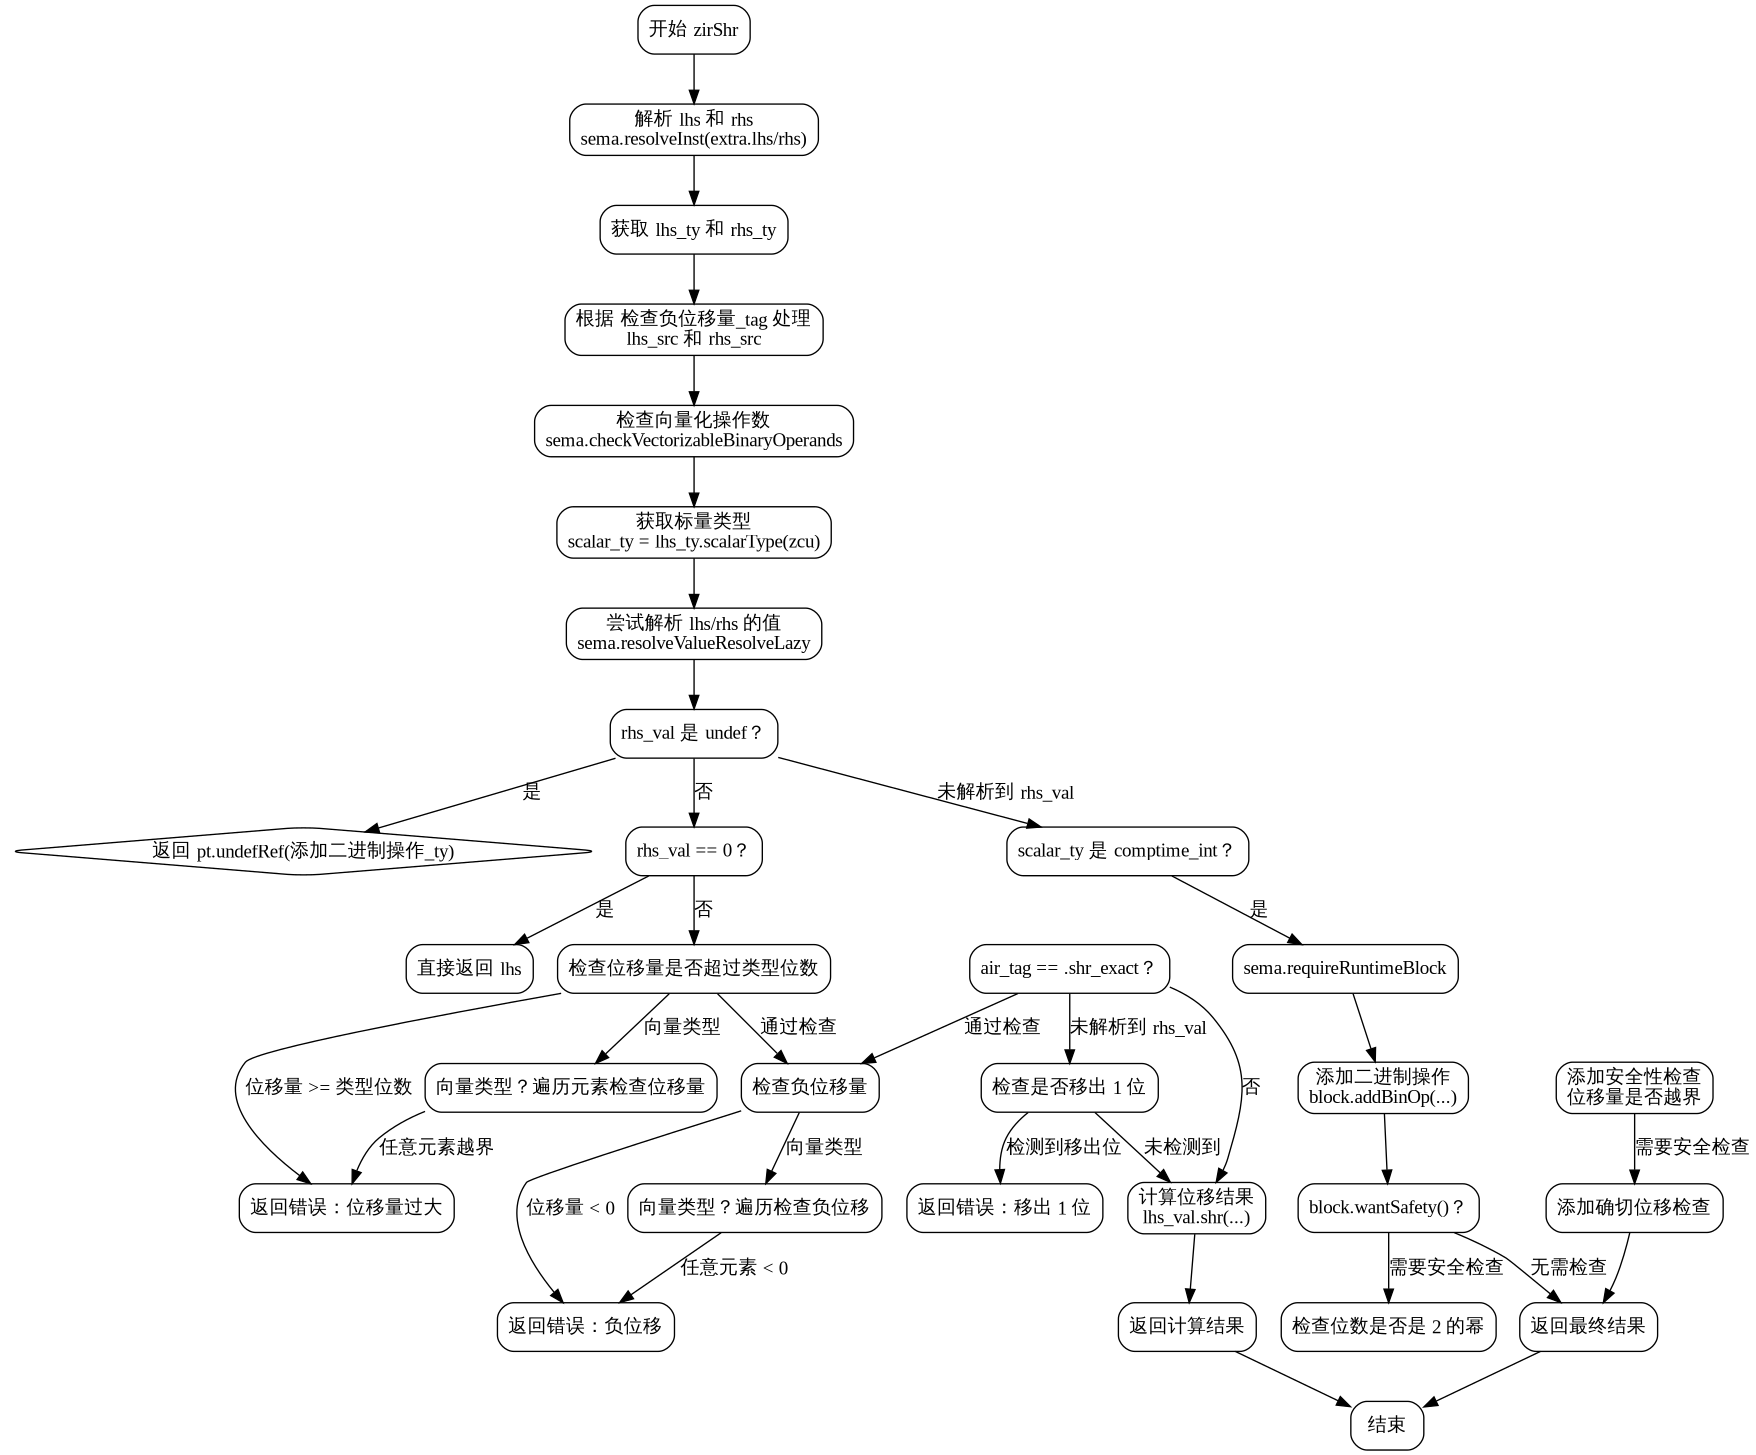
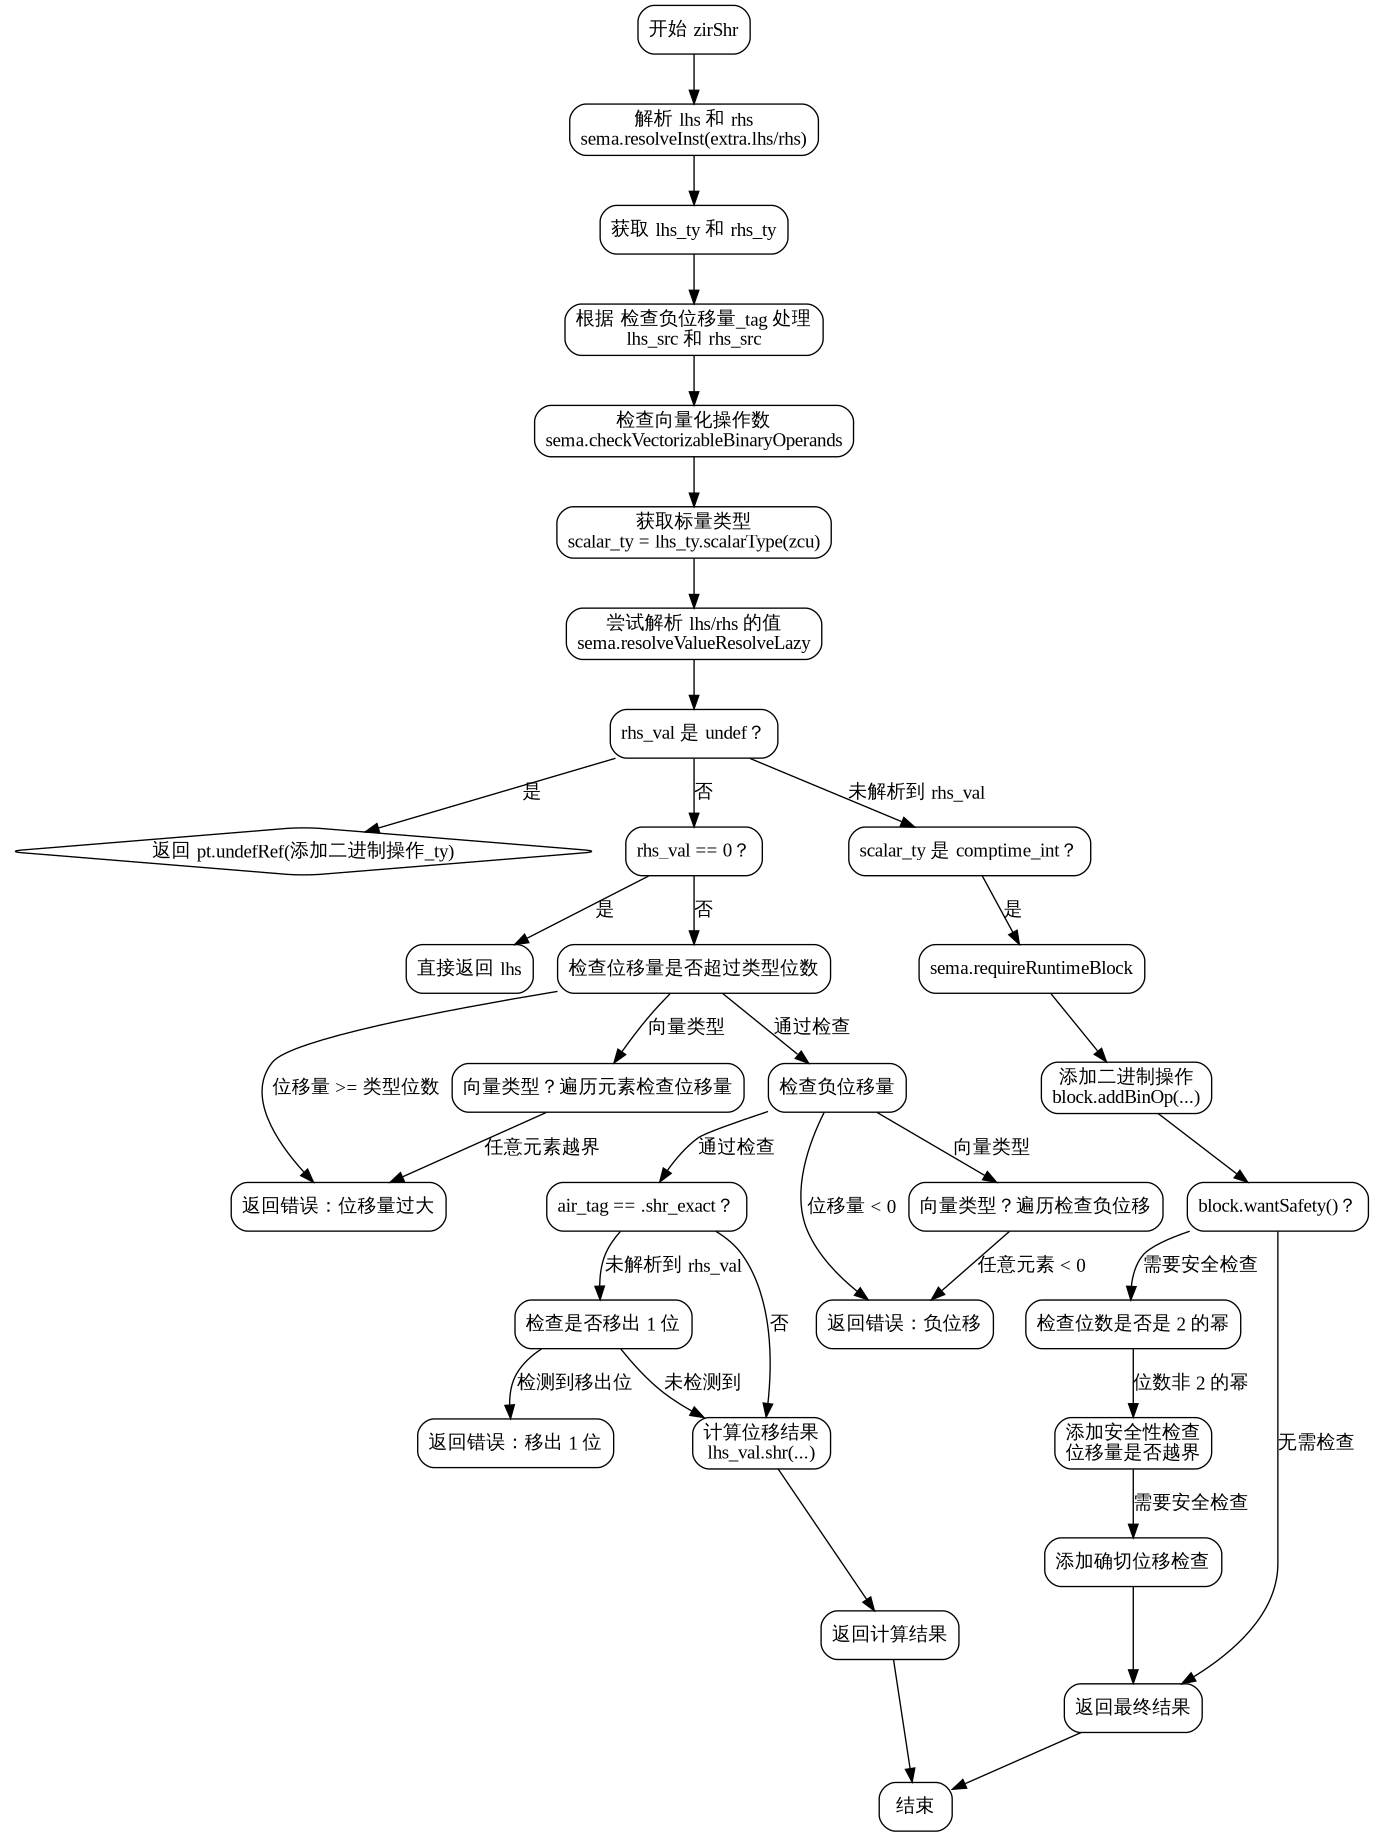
(946, 1026) -> (712, 1132)
none -> (1133, 1376)
